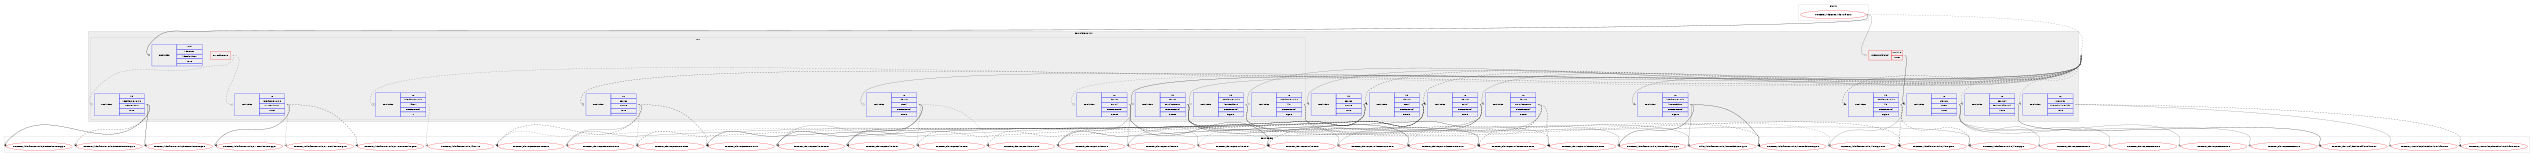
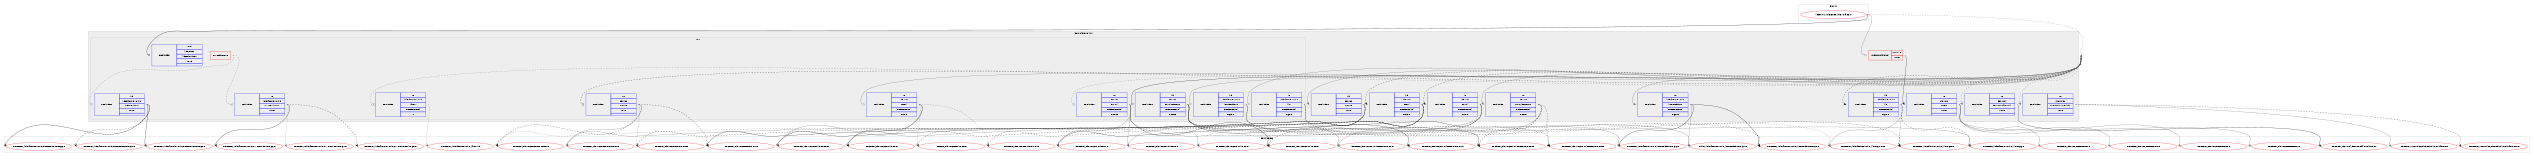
(1834, 15) -> (1834, 15)
(952, 146) -> (952, 146)
